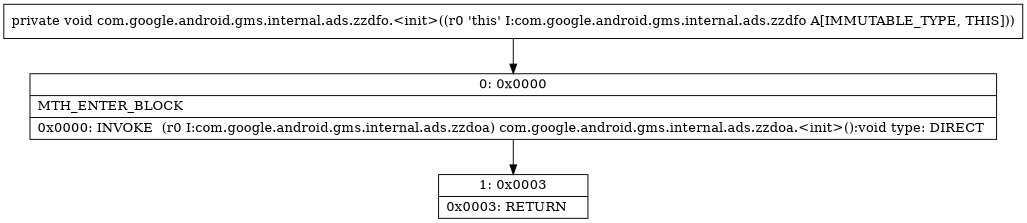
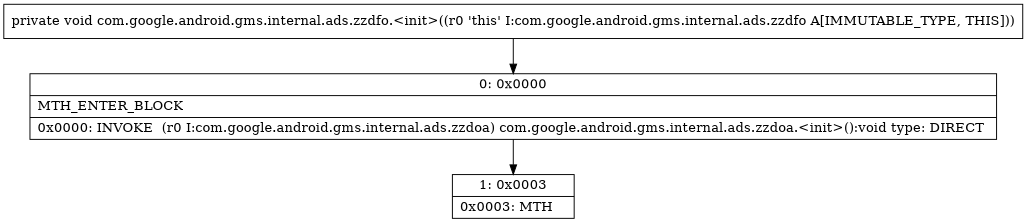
(513, 207) -> (513, 207)
